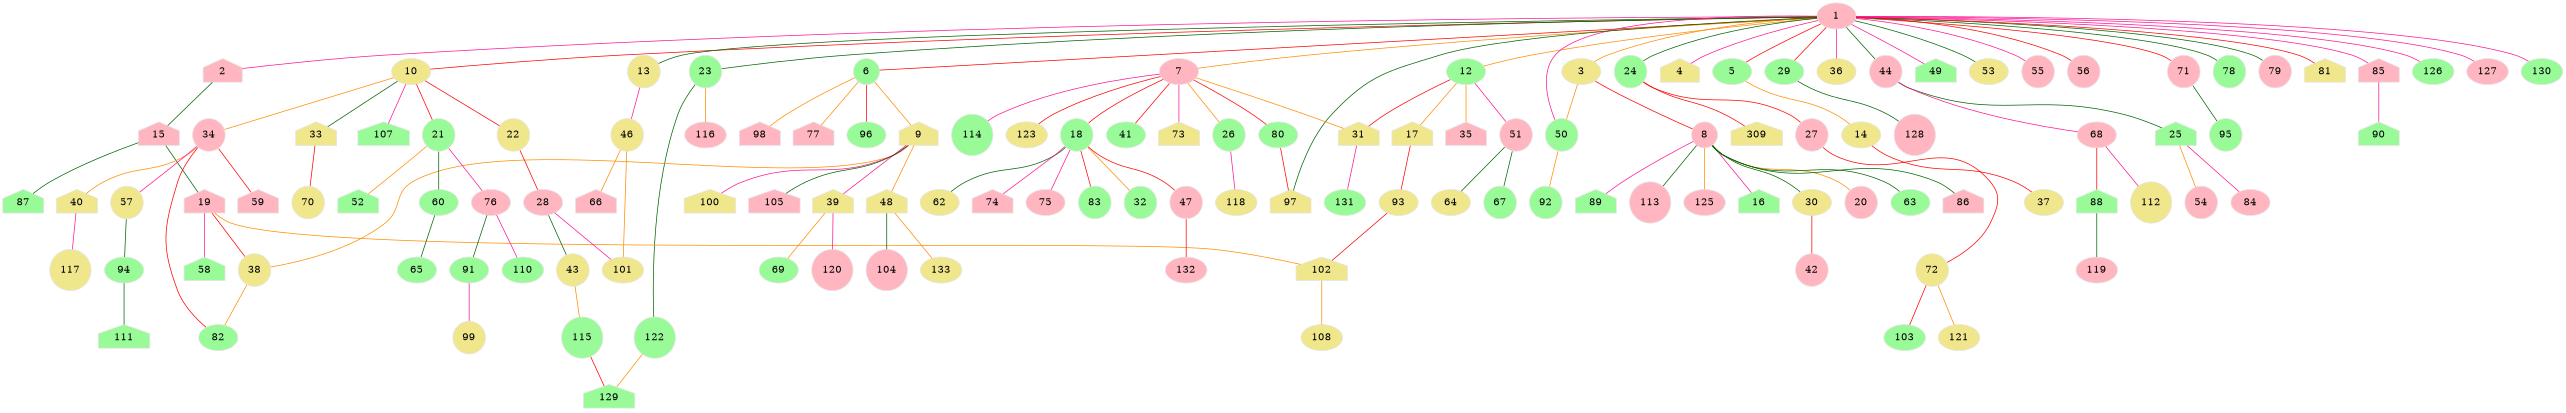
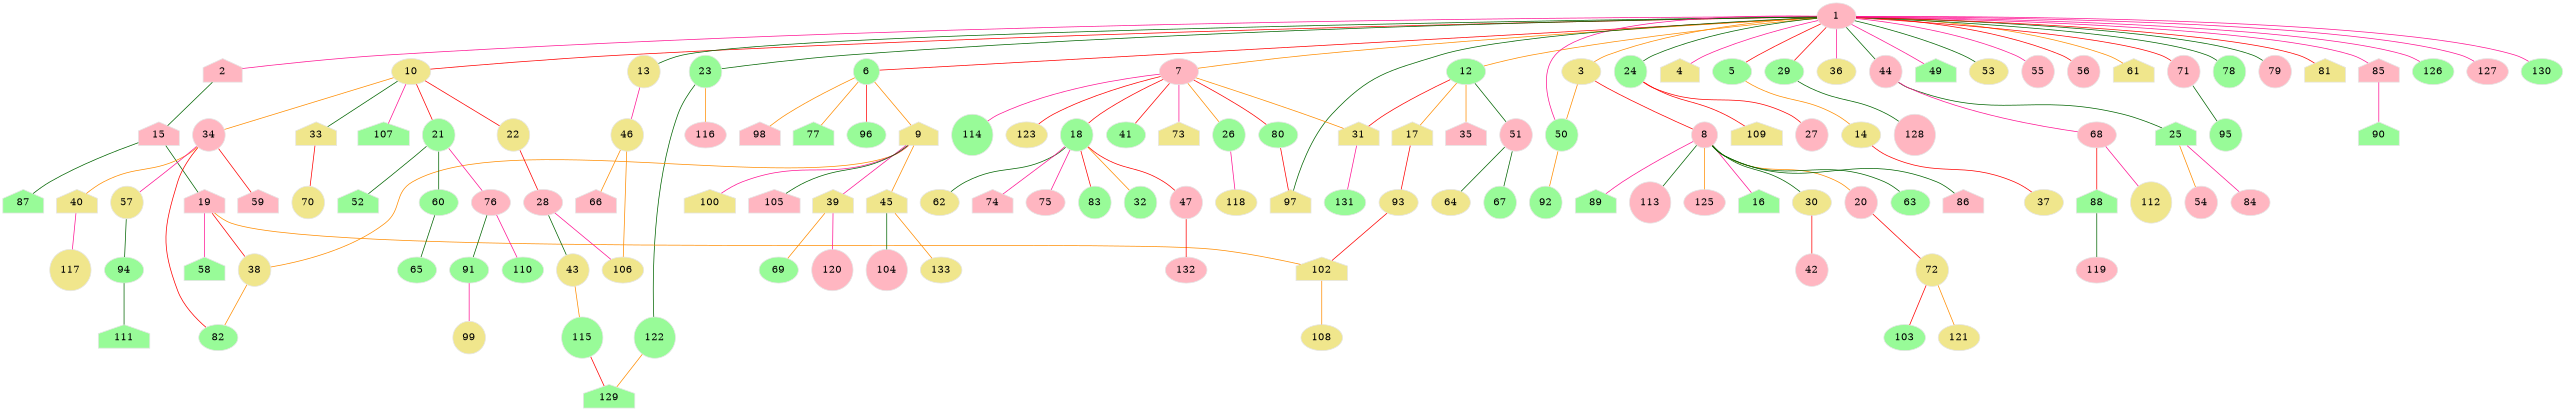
none -> (2134, 72)
(1490, 103) -> (1490, 103)
(814, 135) -> (814, 135)
(1757, 135) -> (1757, 135)
(1960, 161) -> (1897, 236)
(398, 170) -> (398, 170)
(887, 202) -> (887, 202)
(623, 270) -> (623, 270)
